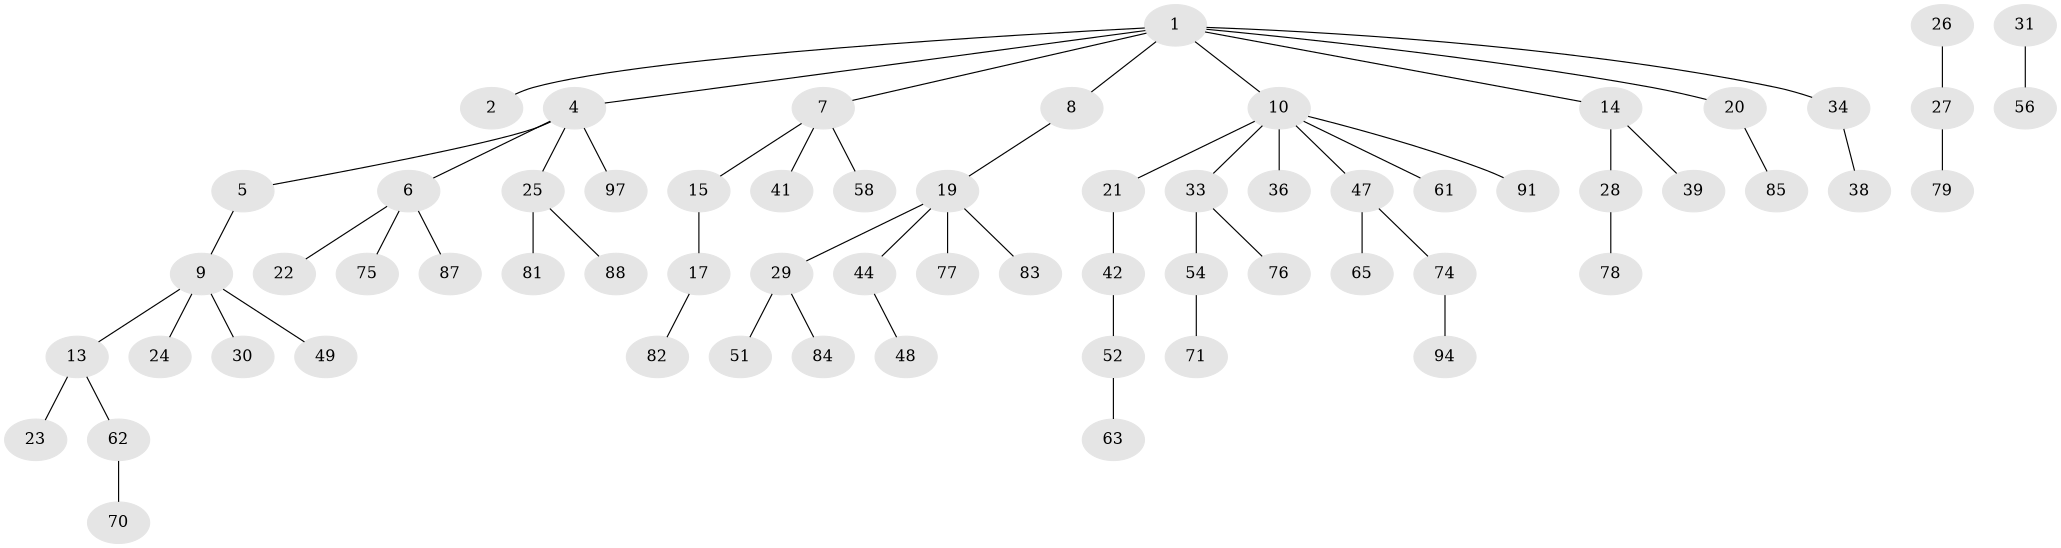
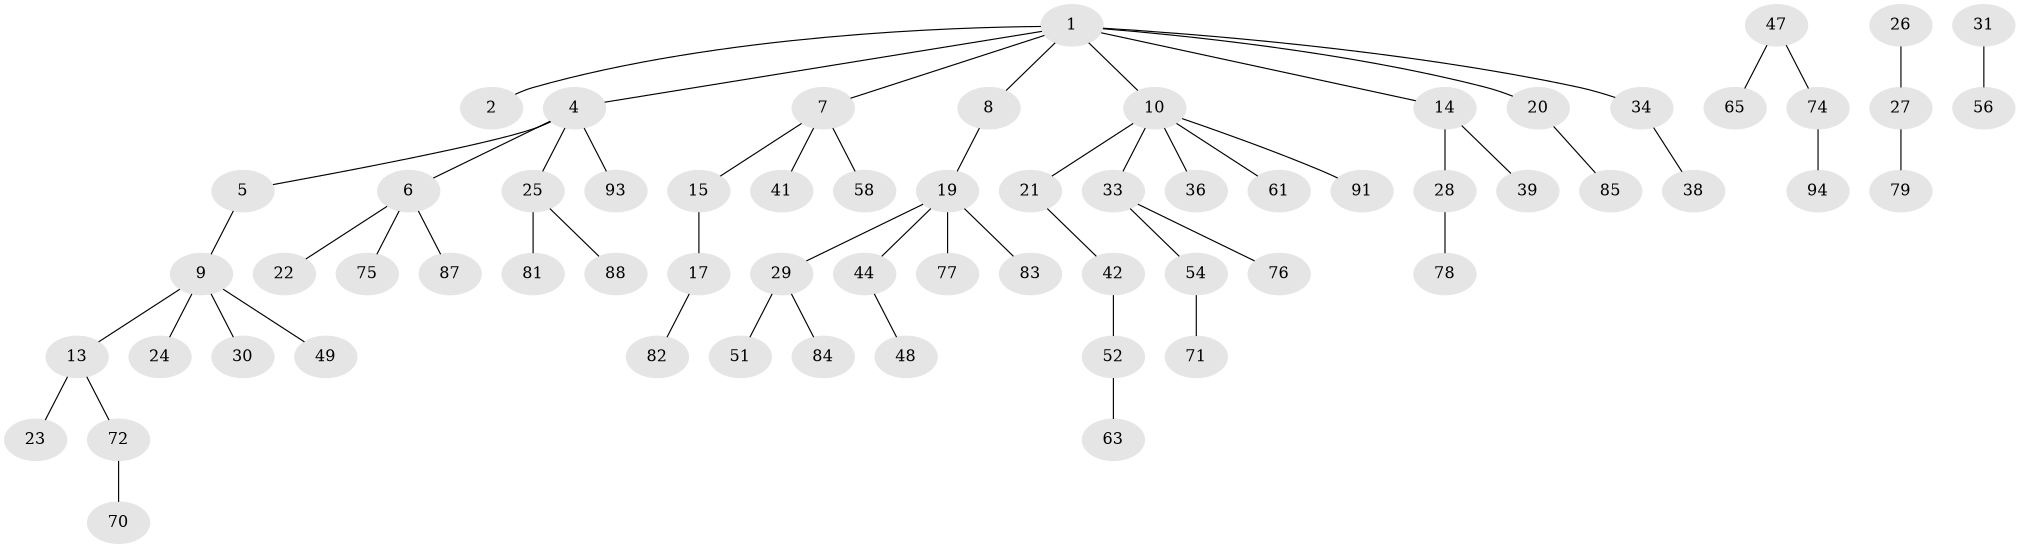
(1321, 150) -> none
(616, 191) -> (616, 191)
(119, 440) -> (119, 440)
